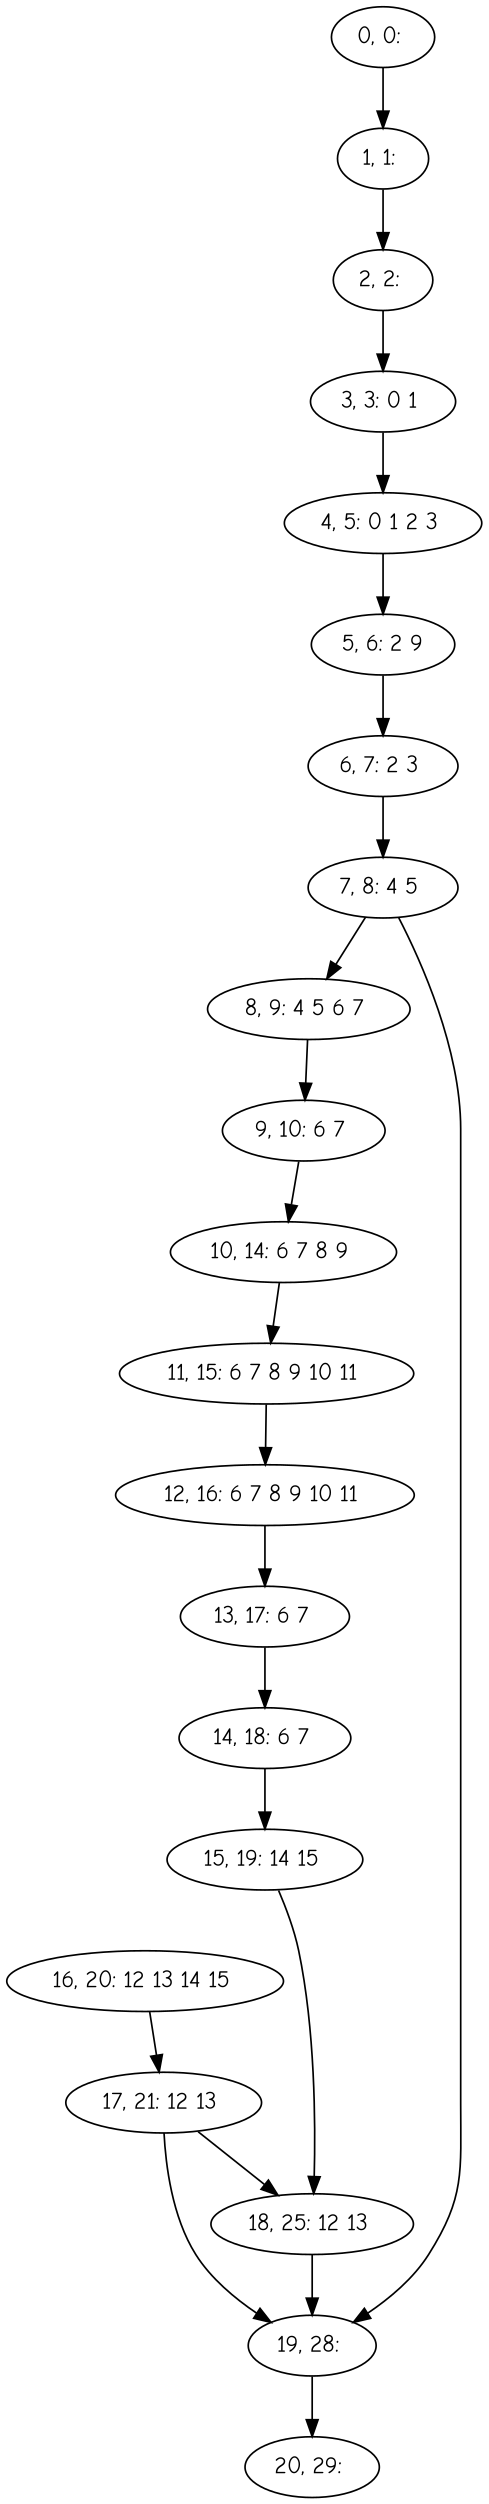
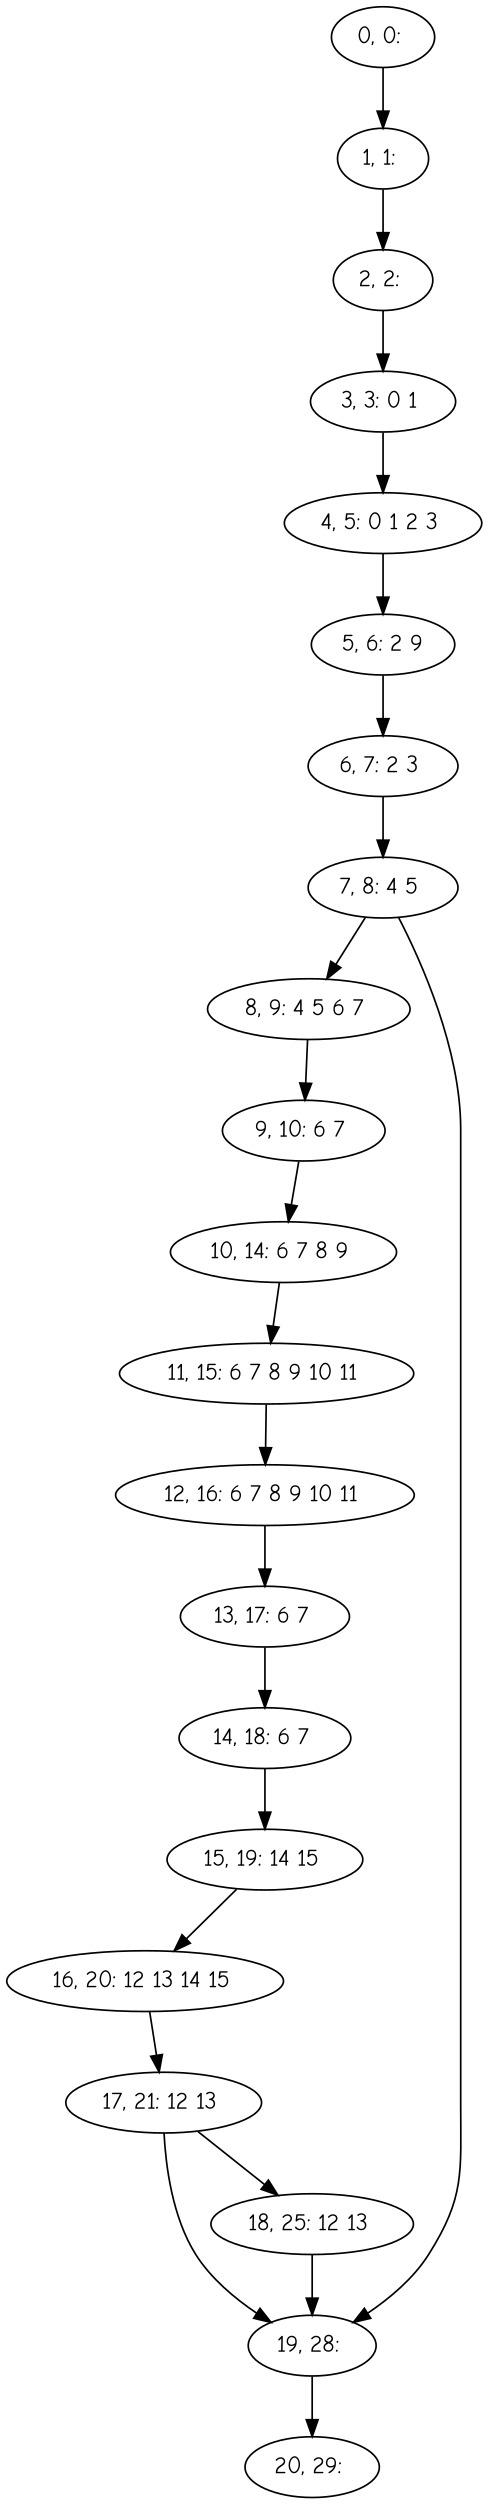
(310, 2031) -> (211, 1914)
